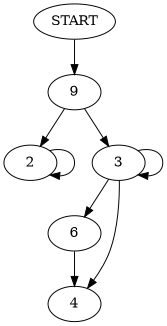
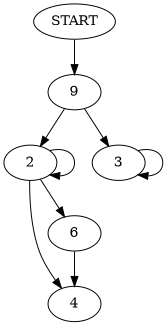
(99, 194) -> (50, 194)
(115, 233) -> (34, 233)
